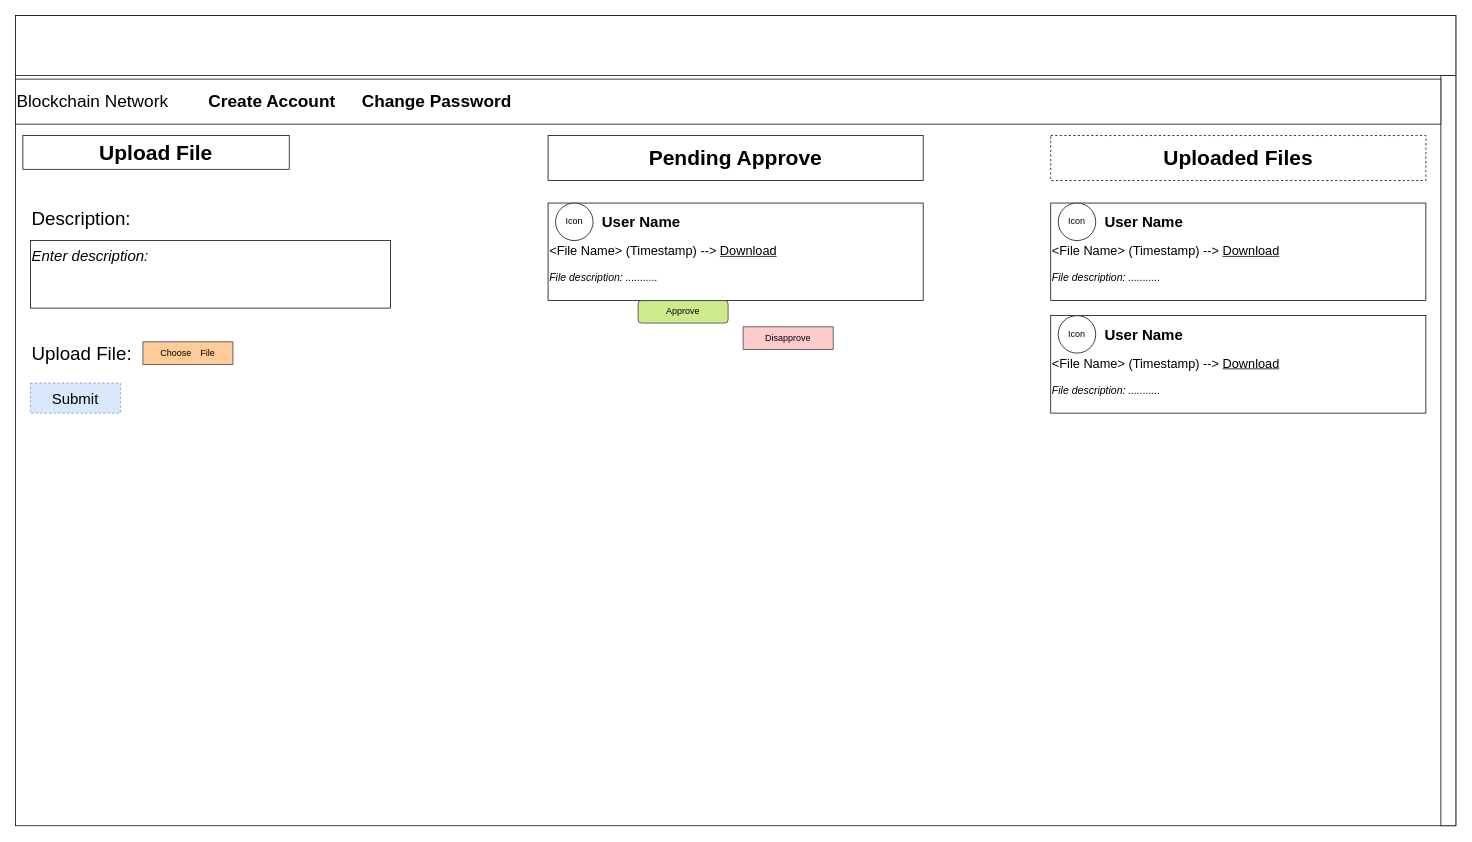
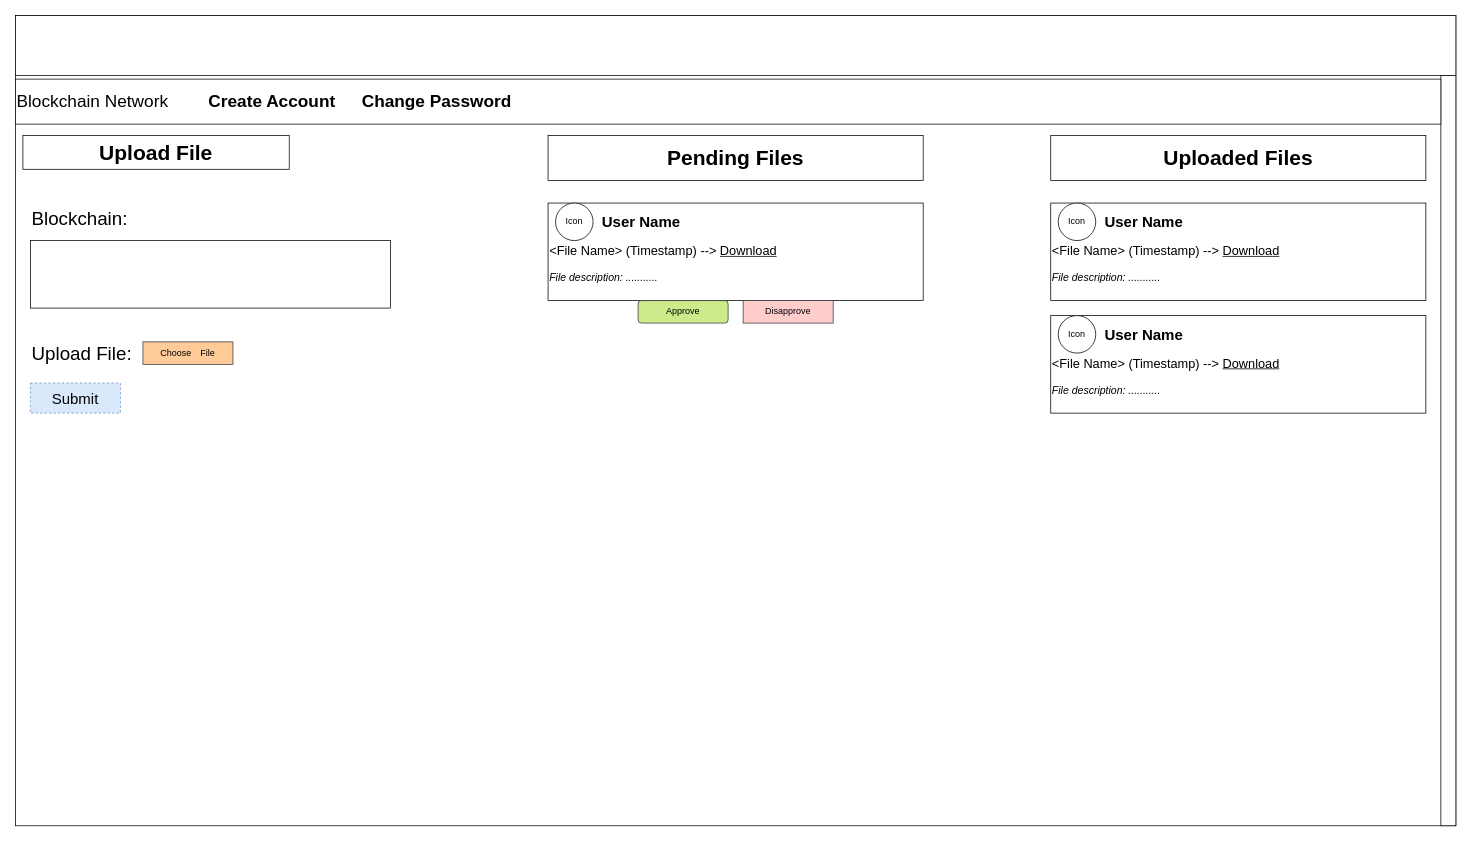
(735, 158) -> (735, 158)
(1238, 158) -> (1238, 158)
(59, 218) -> (56, 218)
(207, 255) -> none
(788, 338) -> (788, 312)
